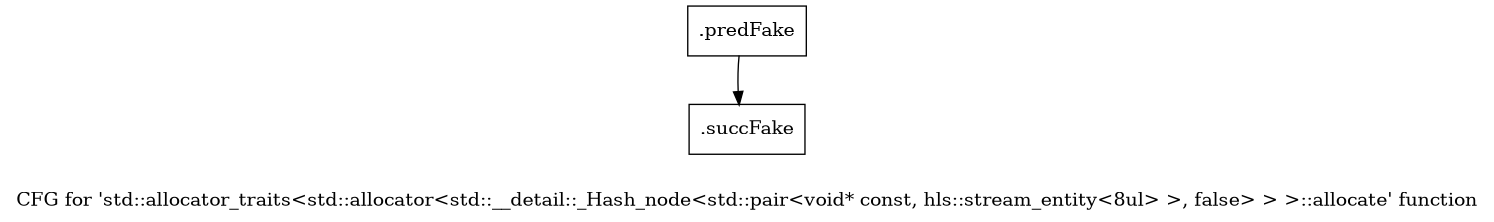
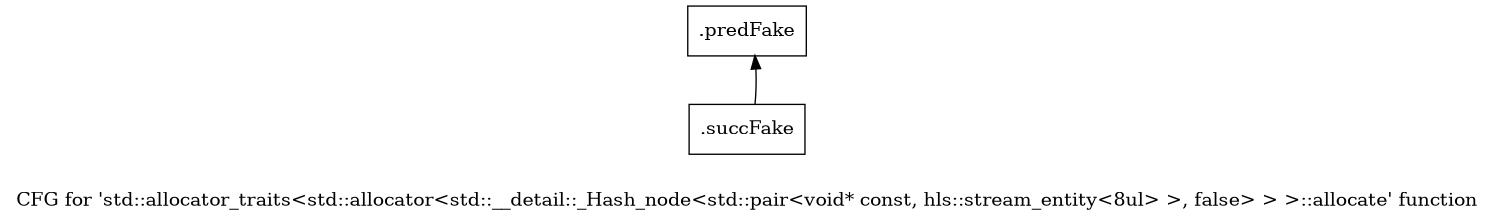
(738, 73) -> (756, 87)
